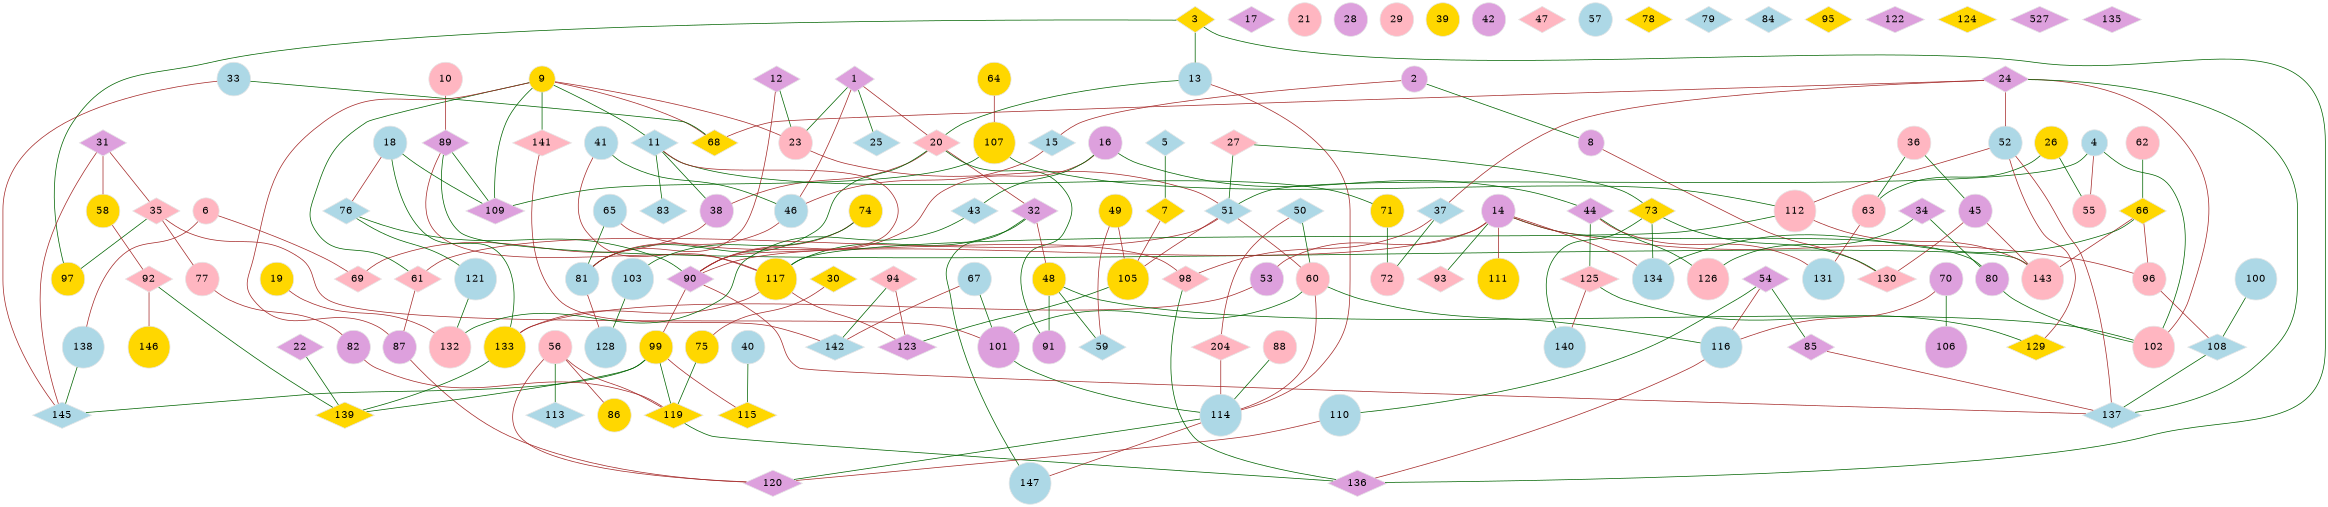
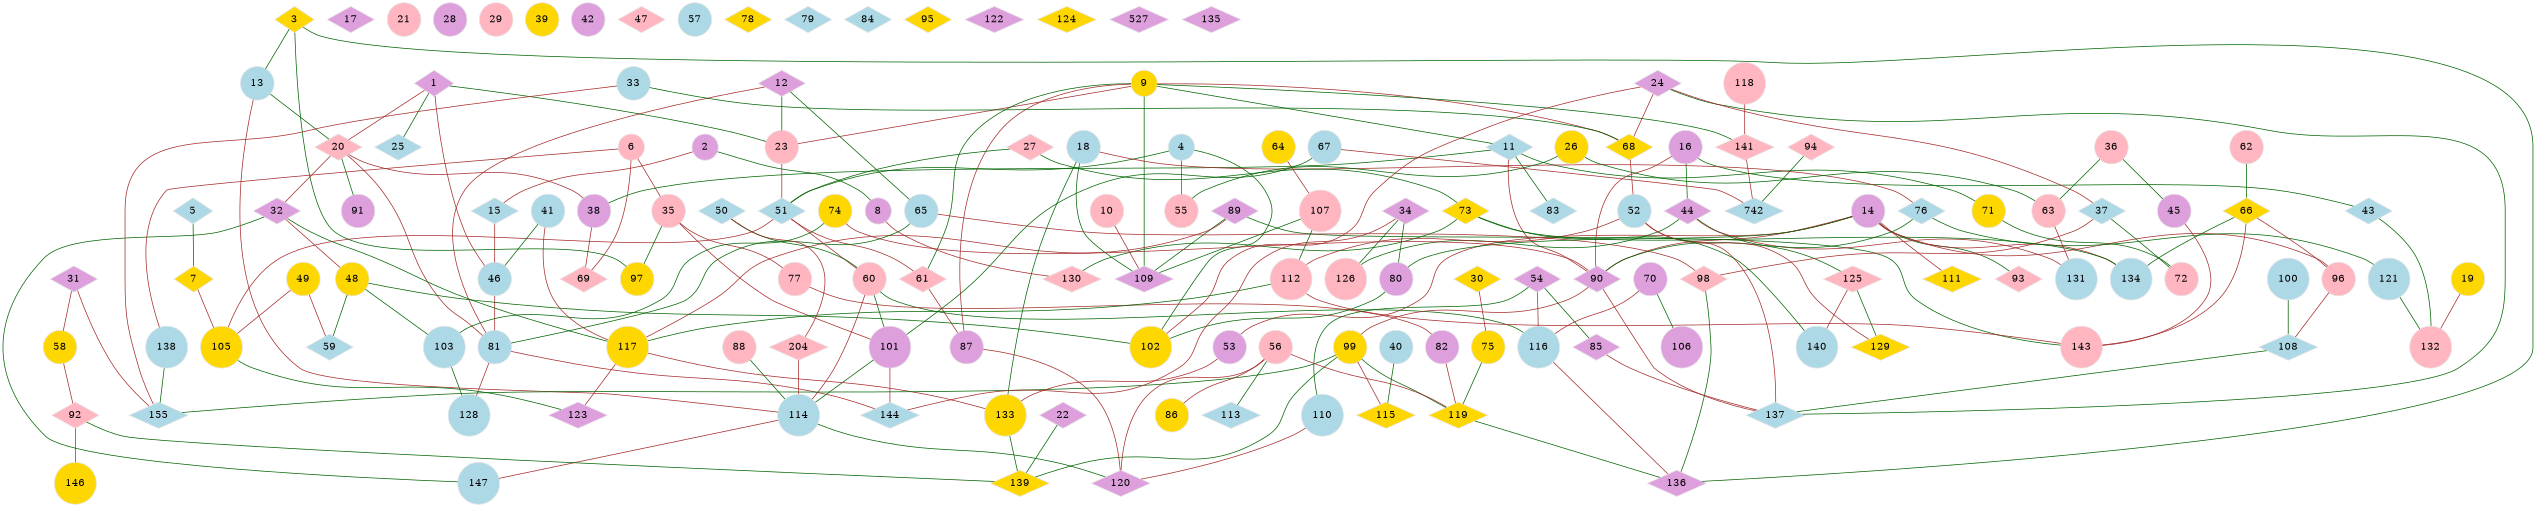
none -> (1745, 83)
(2005, 109) -> (1632, 185)
(446, 113) -> (1126, 245)
(994, 143) -> (1320, 211)
none -> (850, 146)
(130, 177) -> (649, 178)
(156, 211) -> (669, 211)
(818, 229) -> (409, 243)
(1920, 256) -> none
(1498, 279) -> (1952, 279)
(1049, 313) -> (397, 312)
(901, 317) -> none
(835, 347) -> (1754, 211)
(2154, 347) -> (1151, 347)
(62, 415) -> (159, 415)
none -> (890, 415)
